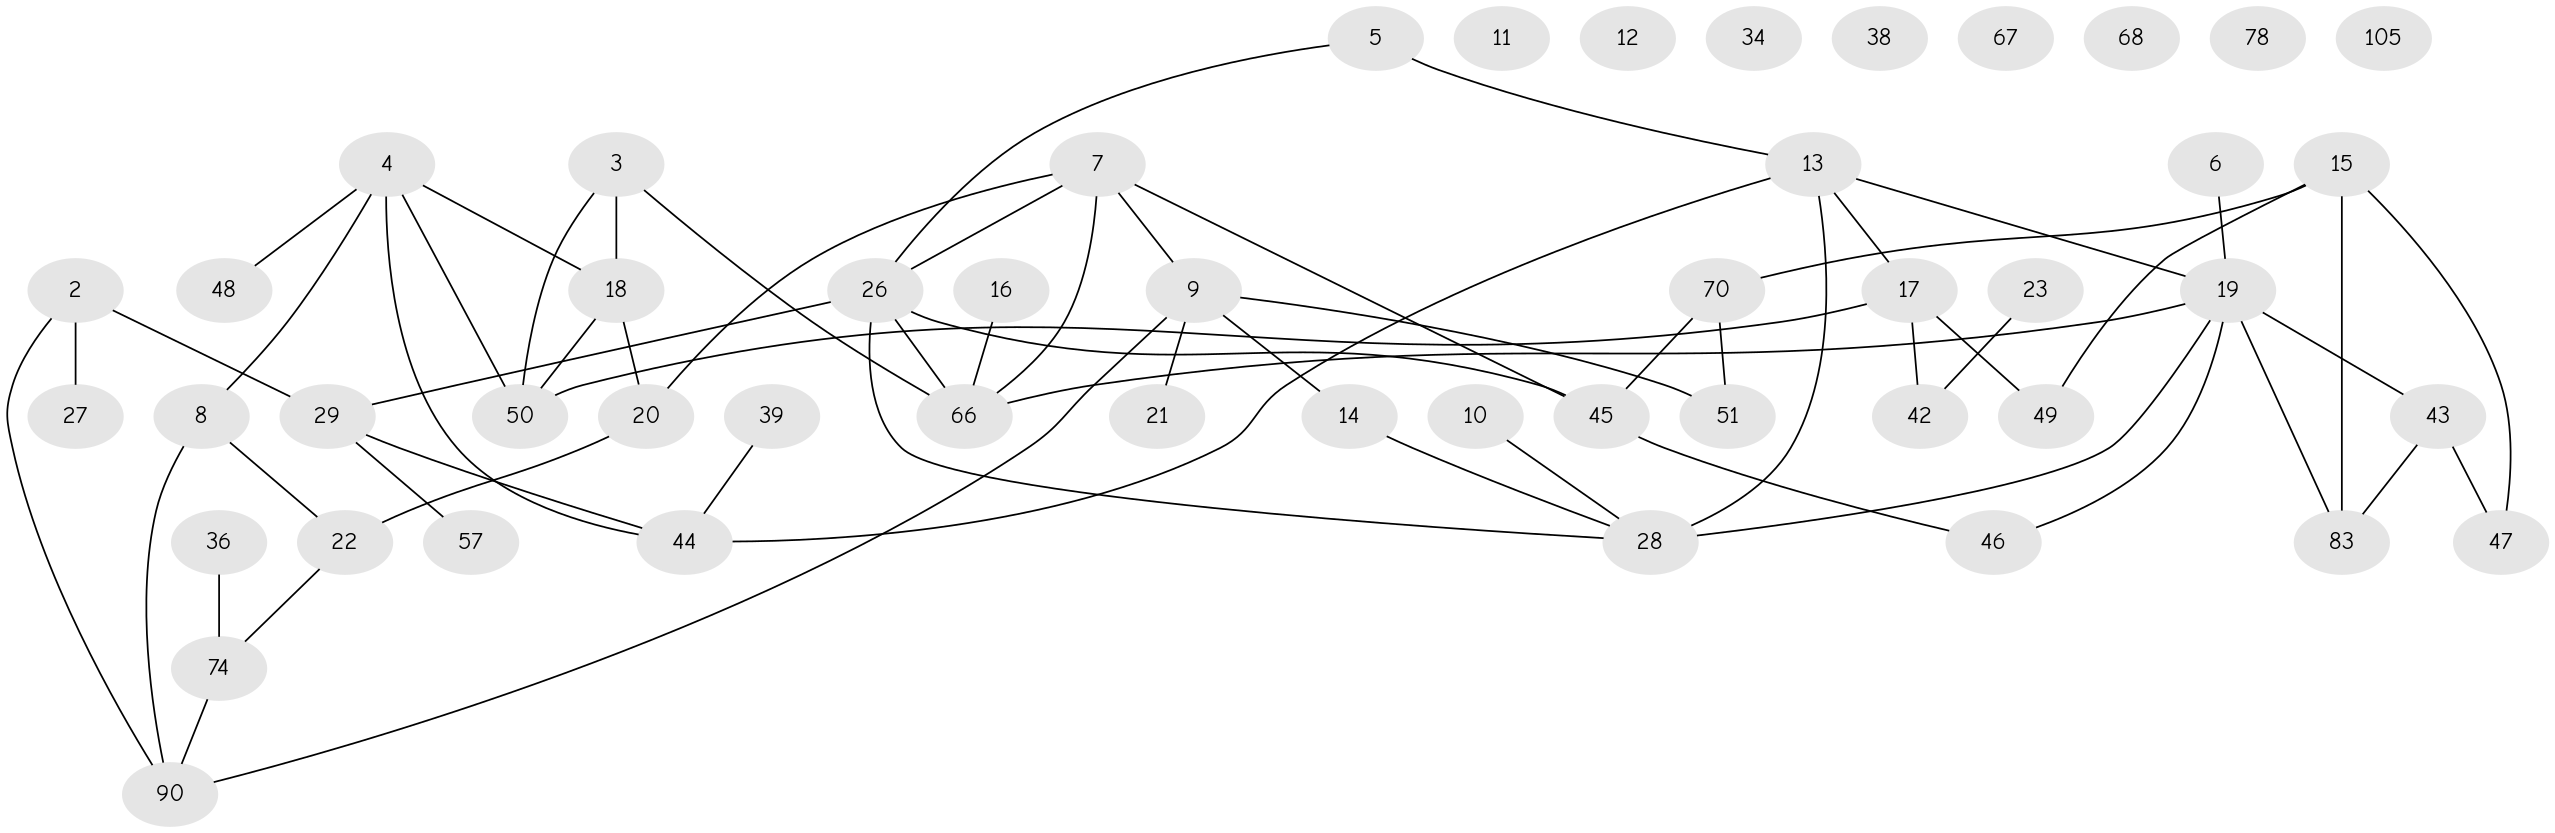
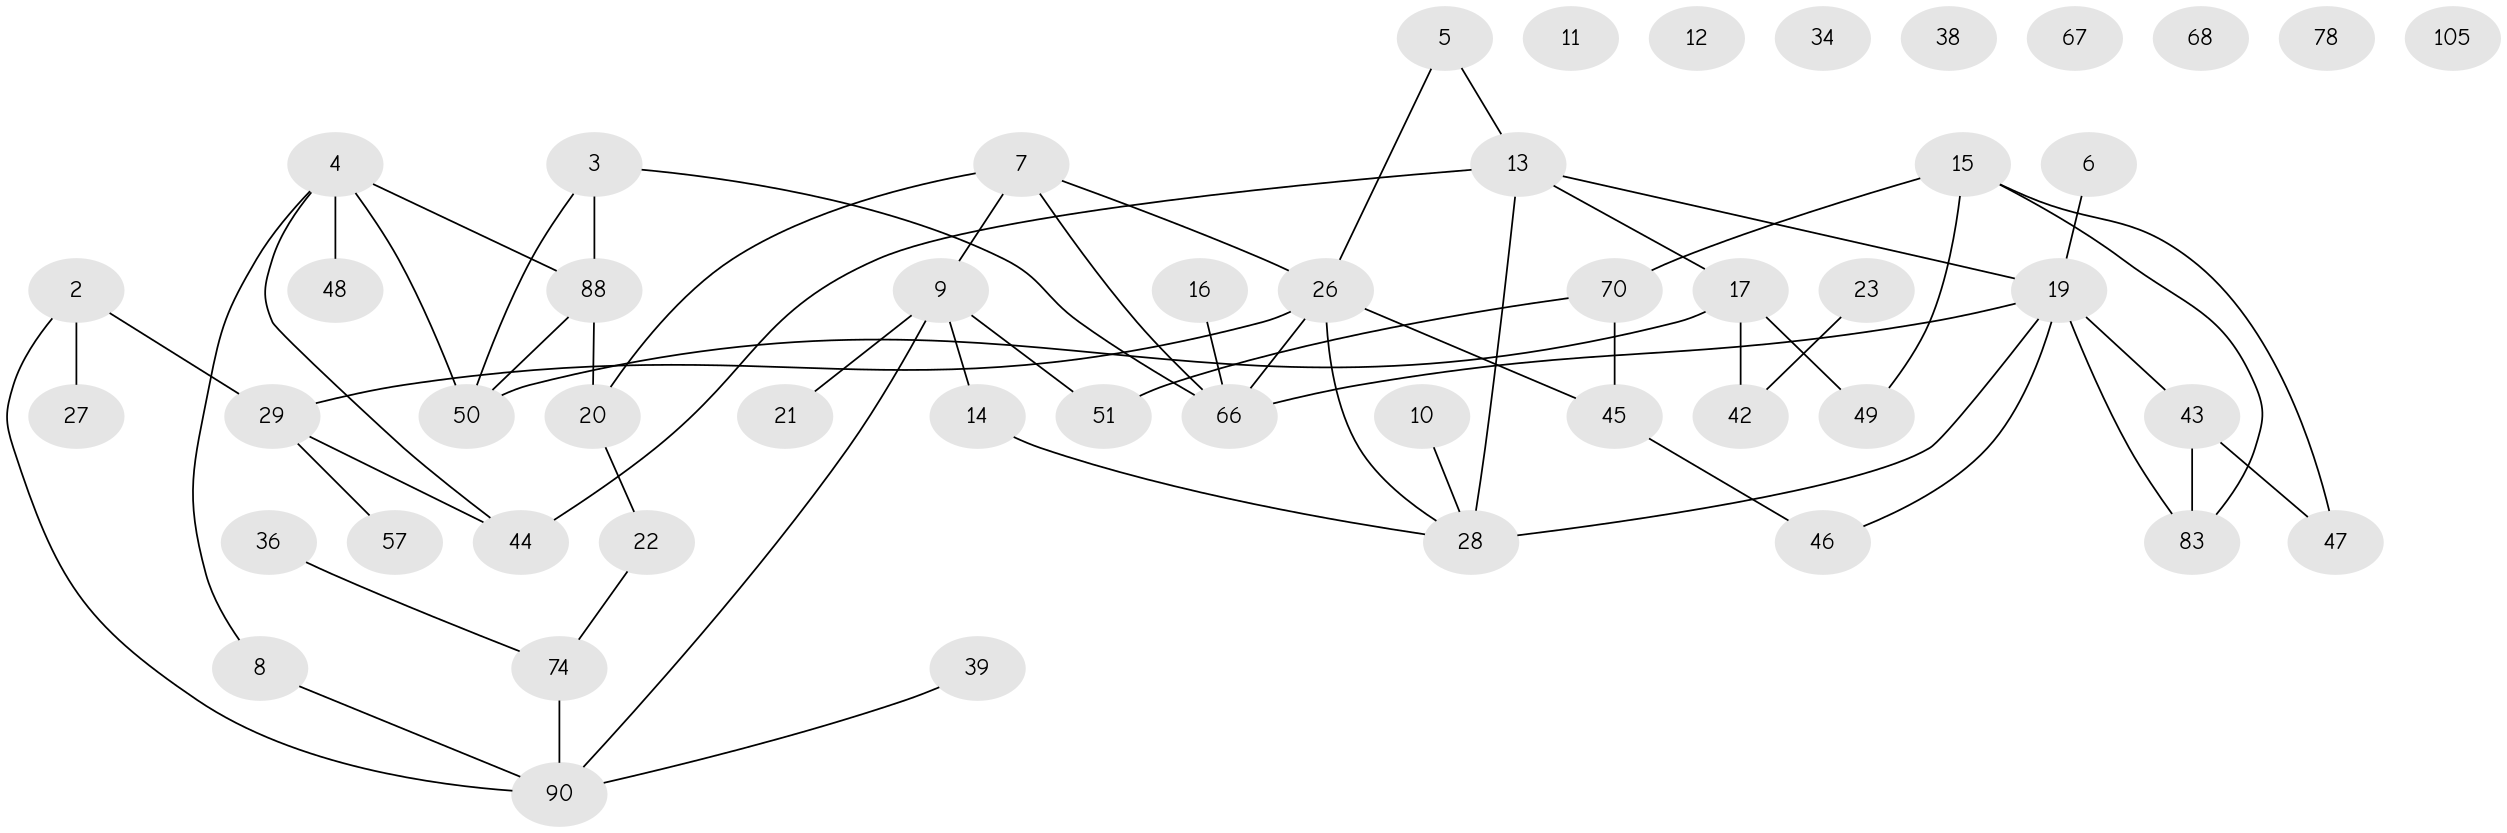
(616, 290) -> (594, 290)
(1350, 290) -> none
(274, 480) -> none
(728, 480) -> (773, 740)
